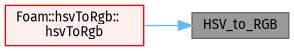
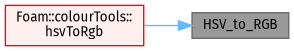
(75, 26) -> (75, 26)
